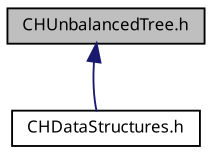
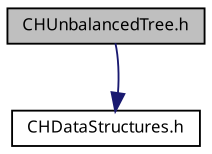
(94, 87) -> (118, 68)
